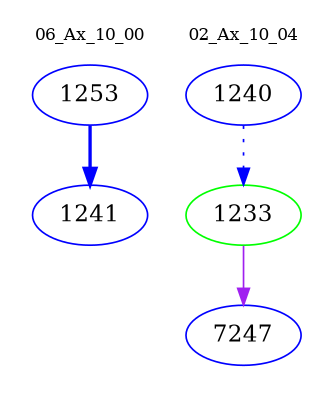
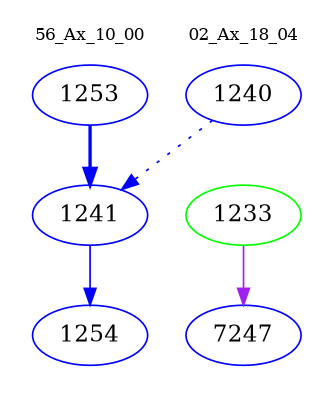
(90, 36) -> (90, 36)
(244, 36) -> (244, 36)
(244, 147) -> (184, 142)
none -> (90, 335)
